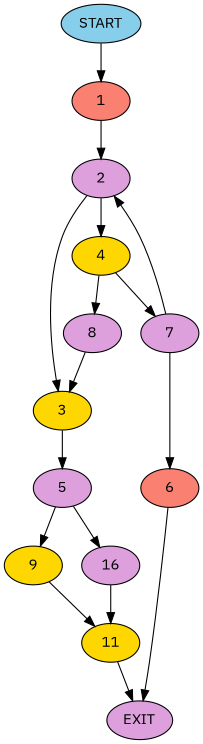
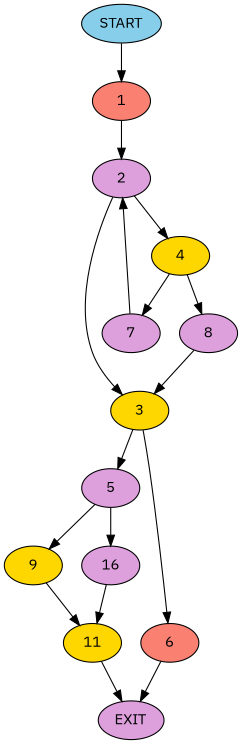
(170, 405) -> (156, 521)
